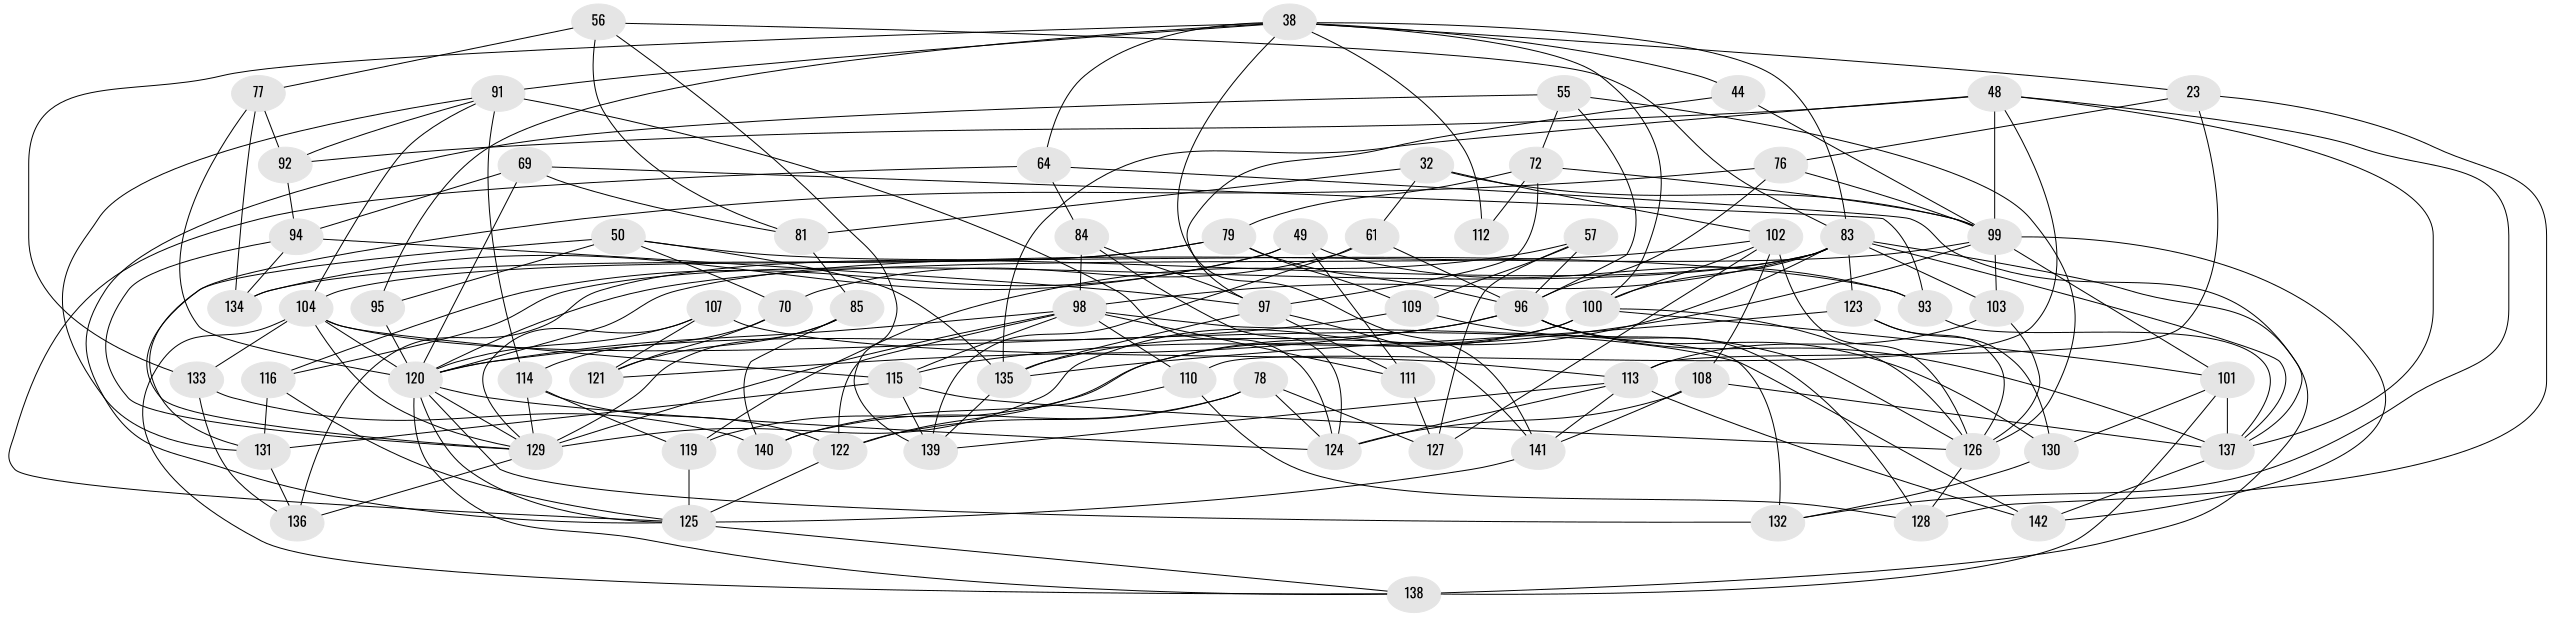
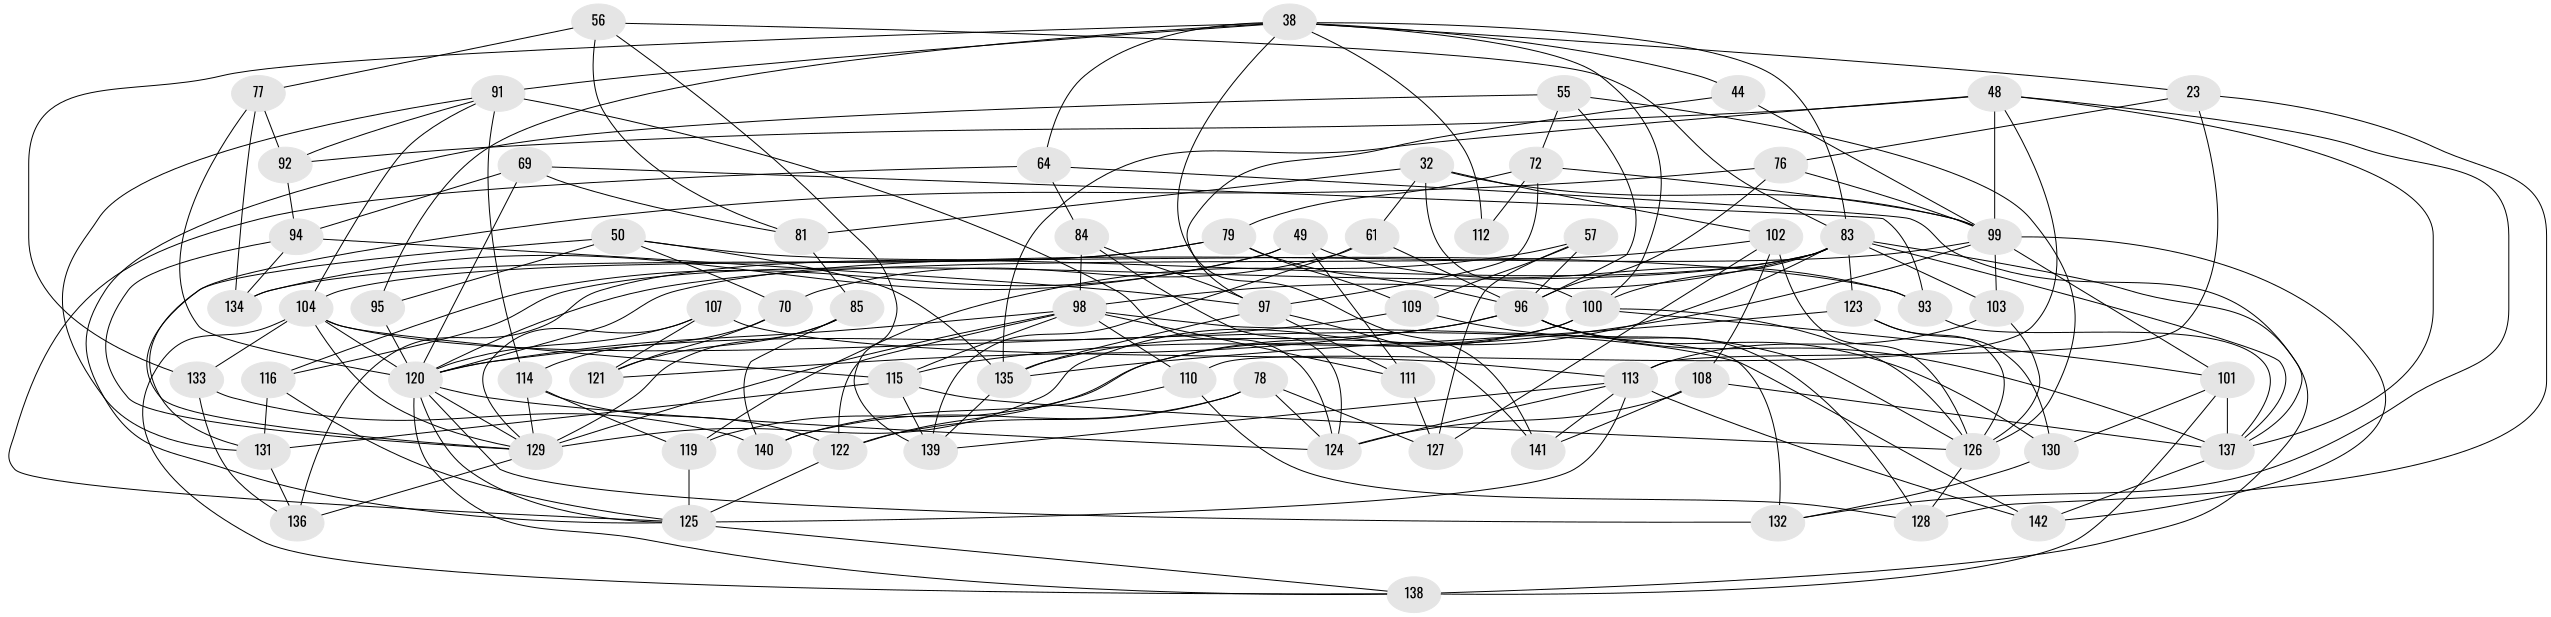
(1684, 272) -> (1441, 249)
(1116, 507) -> (1192, 511)
